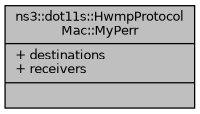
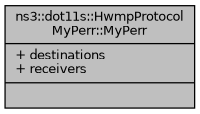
(100, 31) -> (100, 31)
